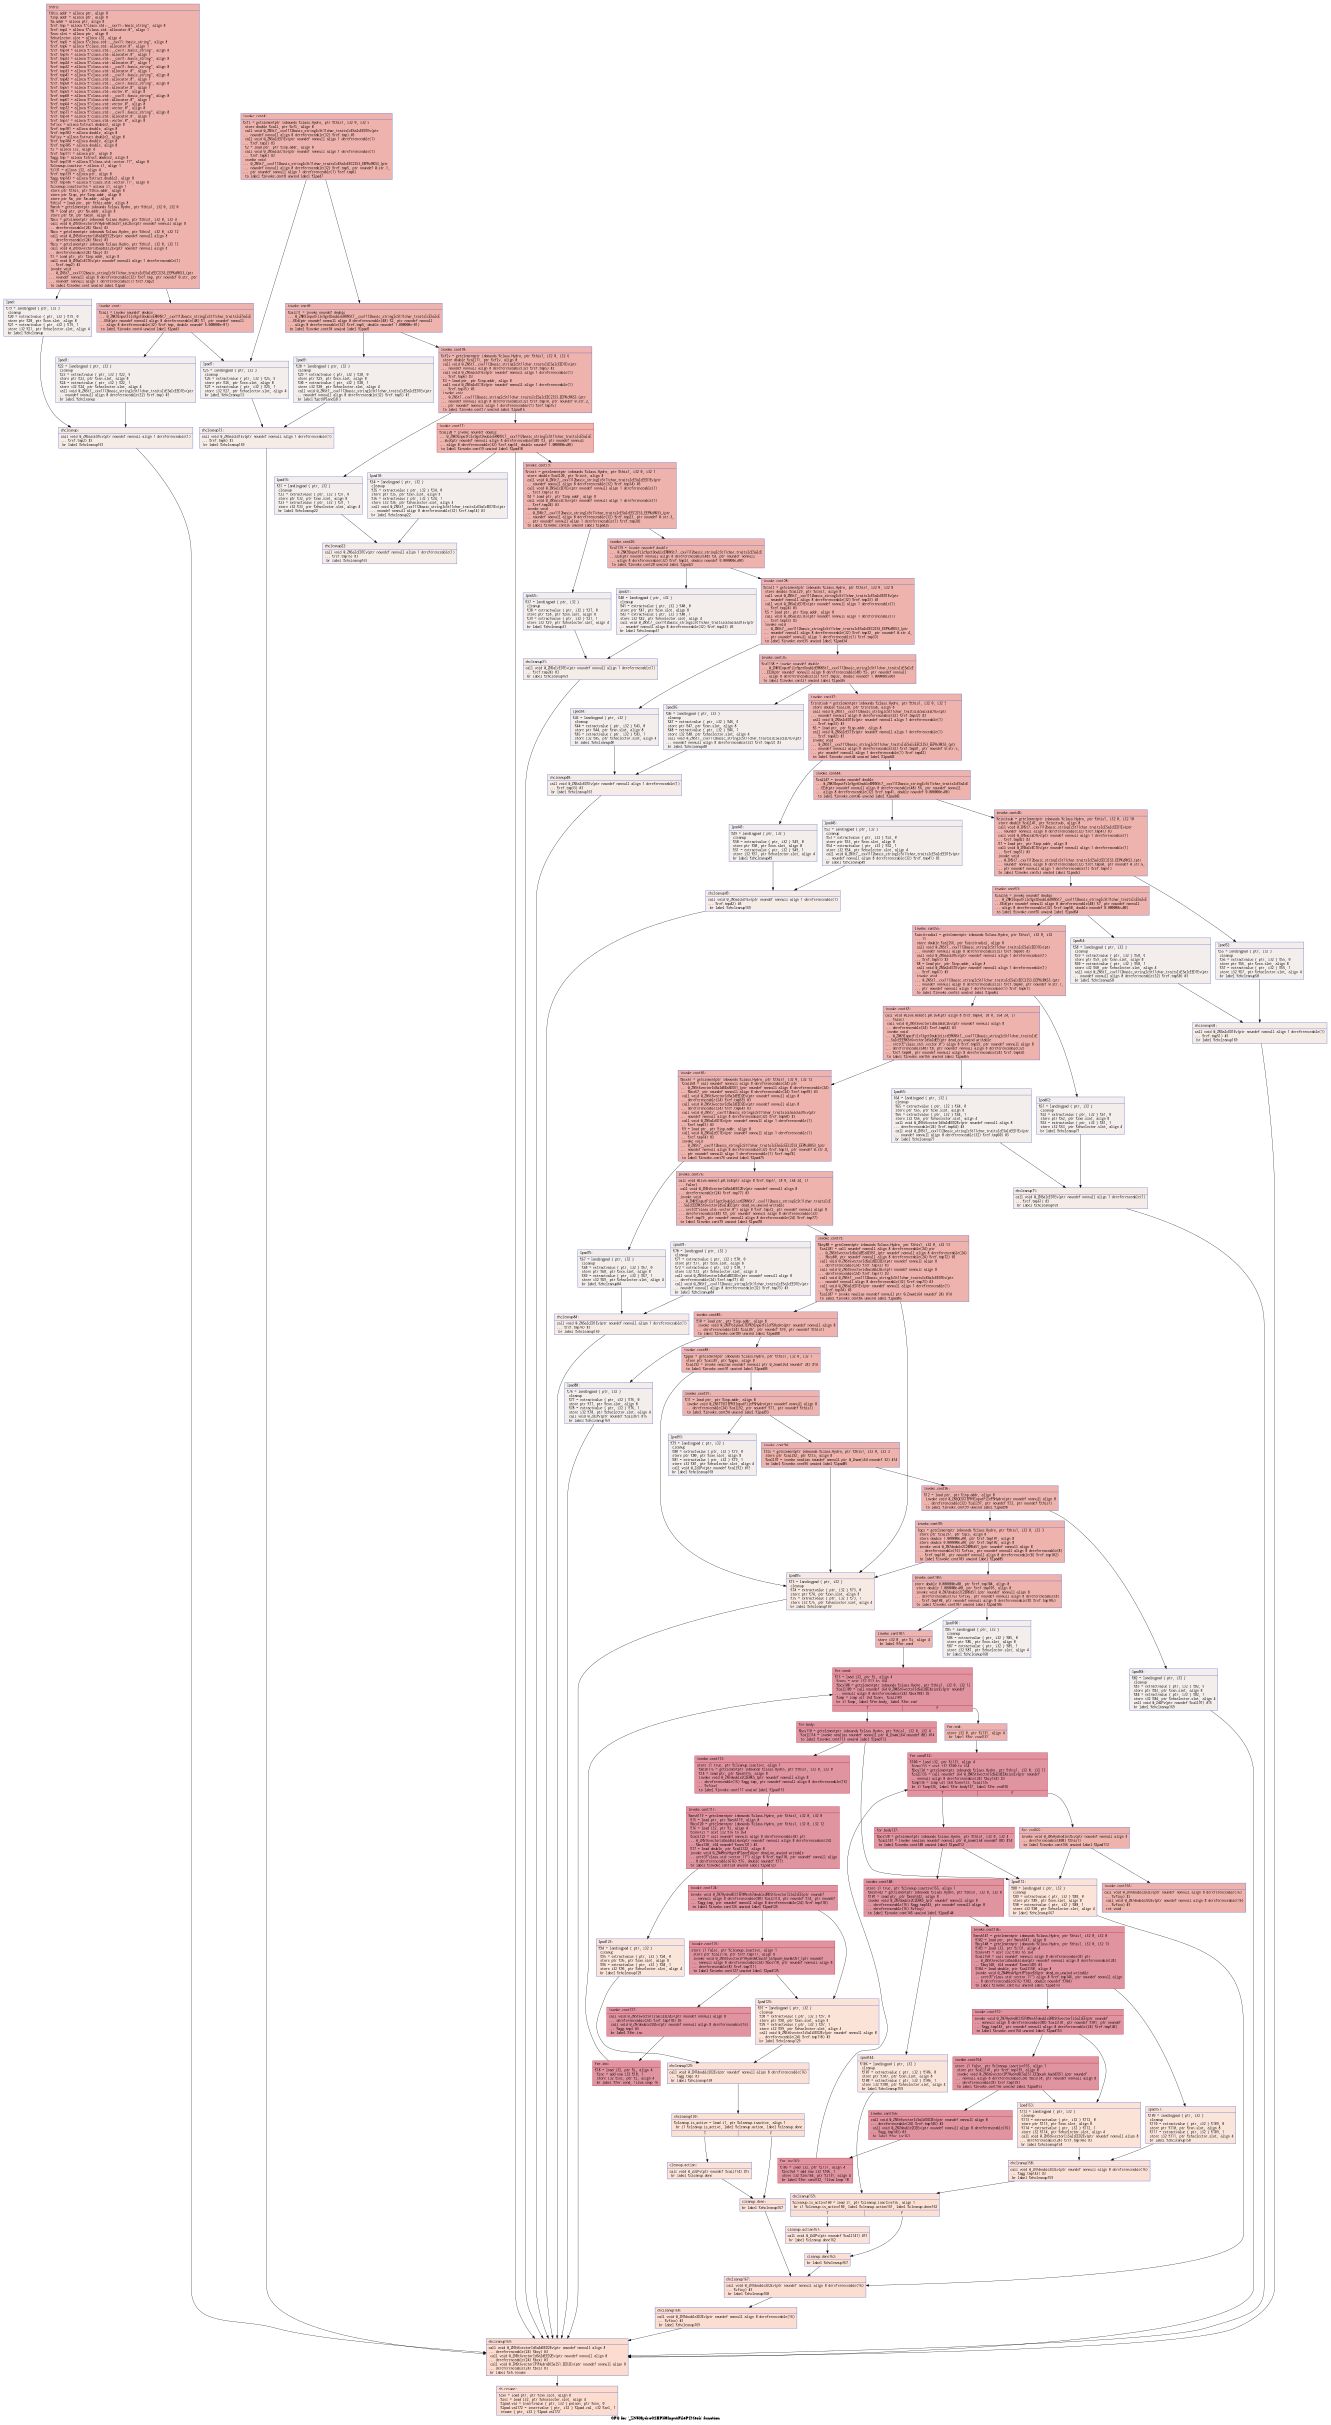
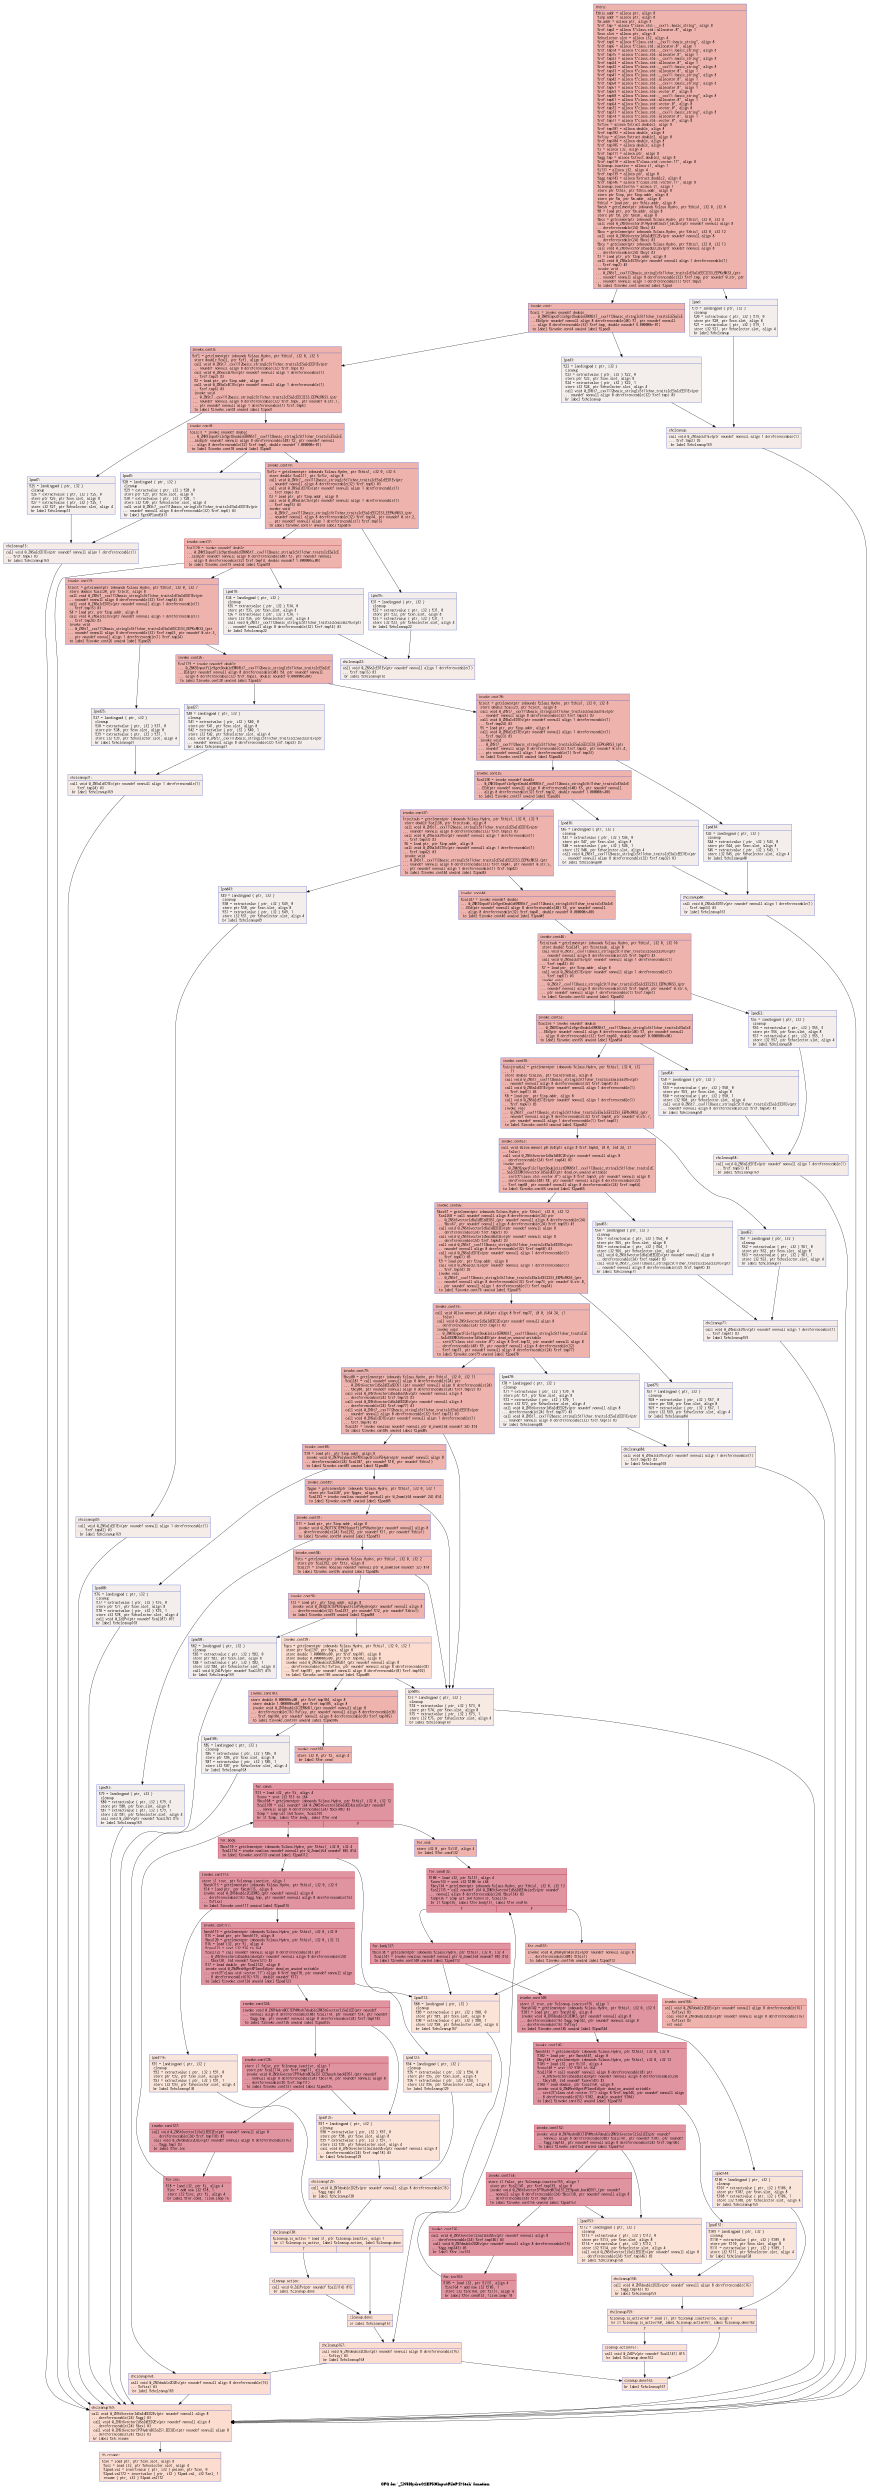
(207, 346) -> (436, 349)
(892, 843) -> none
(990, 1542) -> (357, 1657)
(1174, 1898) -> (734, 2013)
none -> (131, 2054)
none -> (193, 2073)
none -> (110, 2115)
(815, 2270) -> (540, 2371)
(518, 2352) -> (121, 2418)
